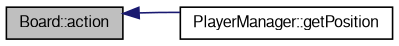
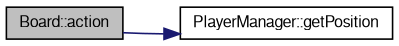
(160, 12) -> (143, 33)
